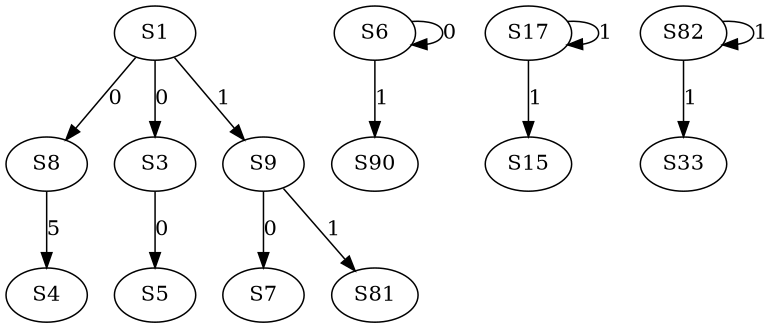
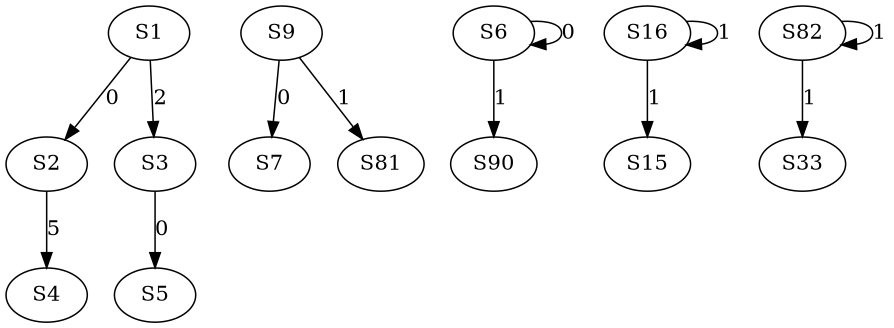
(528, 33) -> (647, 33)
(204, 93) -> none
(163, 99) -> (161, 99)
(47, 164) -> (47, 164)
